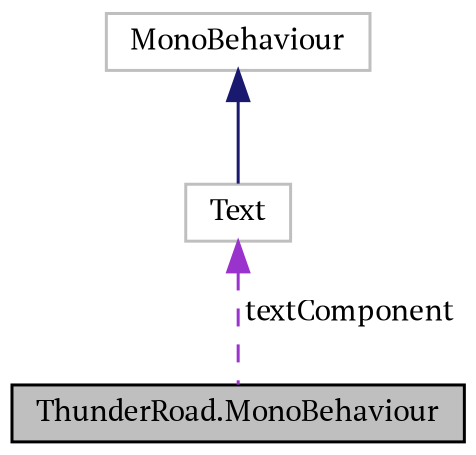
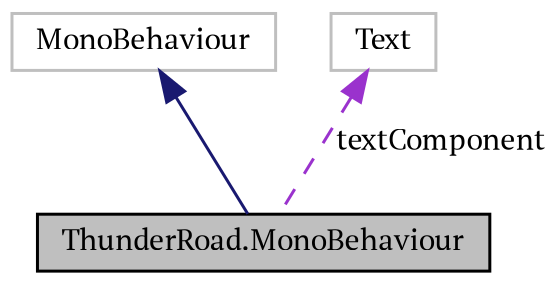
(238, 143) -> (212, 156)
